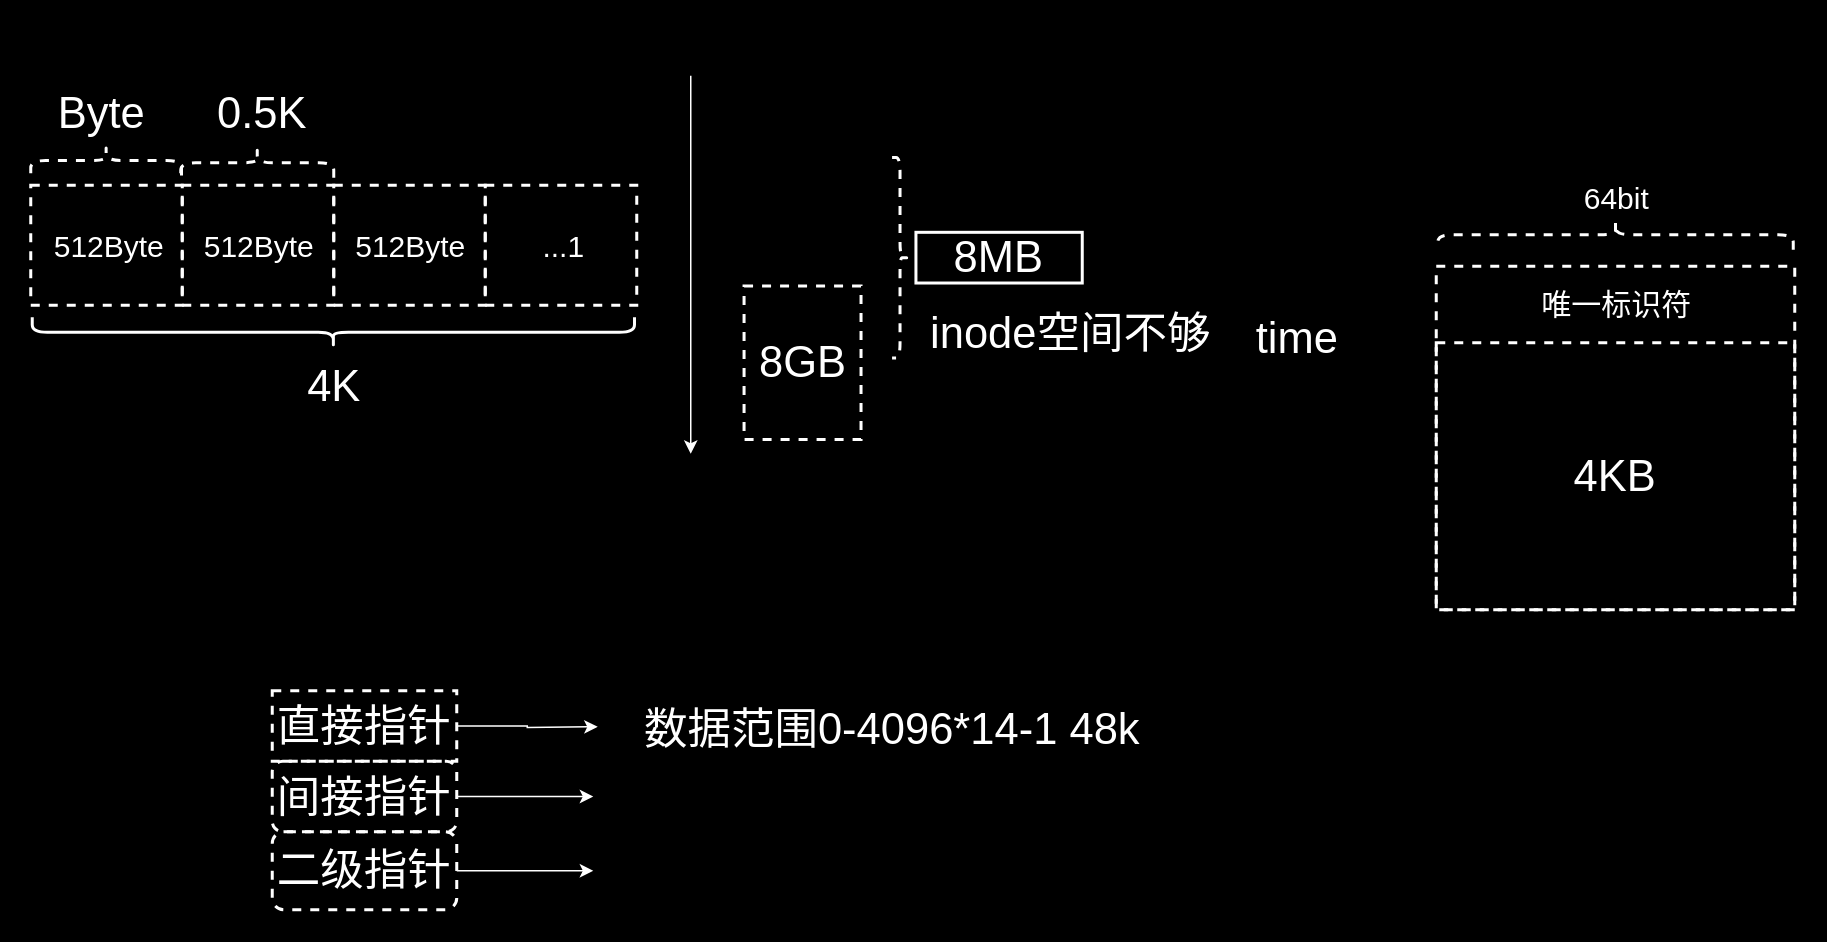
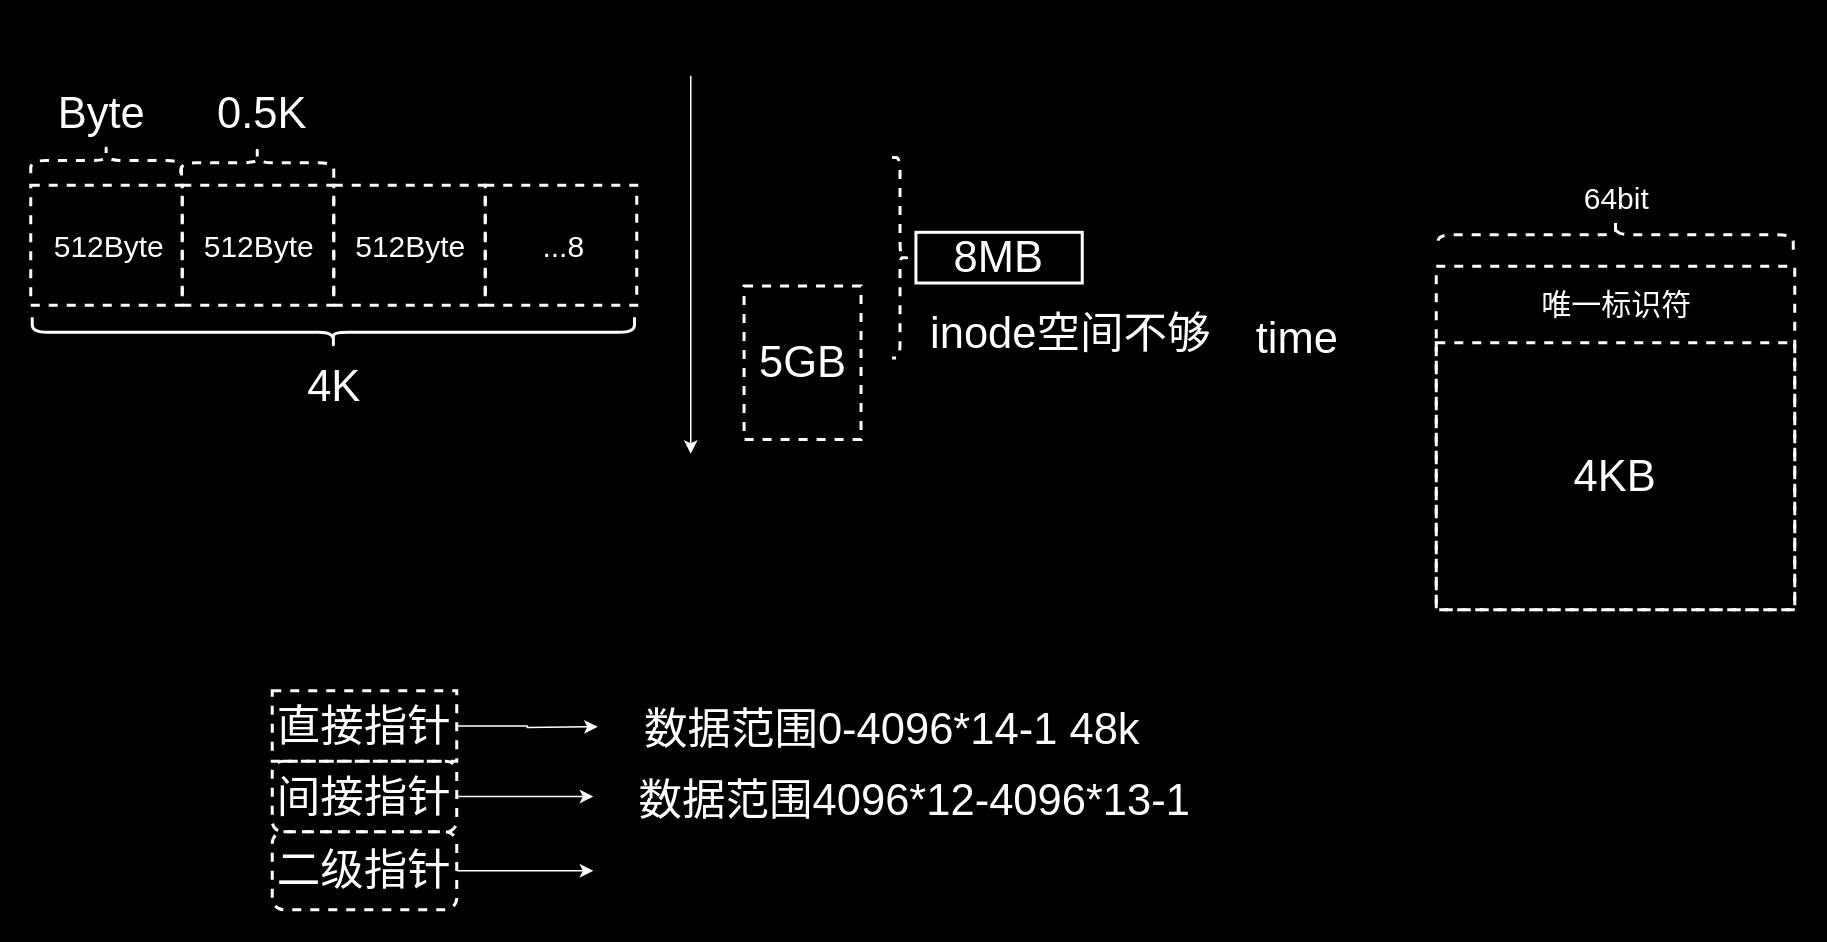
(564, 245) -> (564, 245)
(803, 362) -> (803, 362)
none -> (914, 800)
